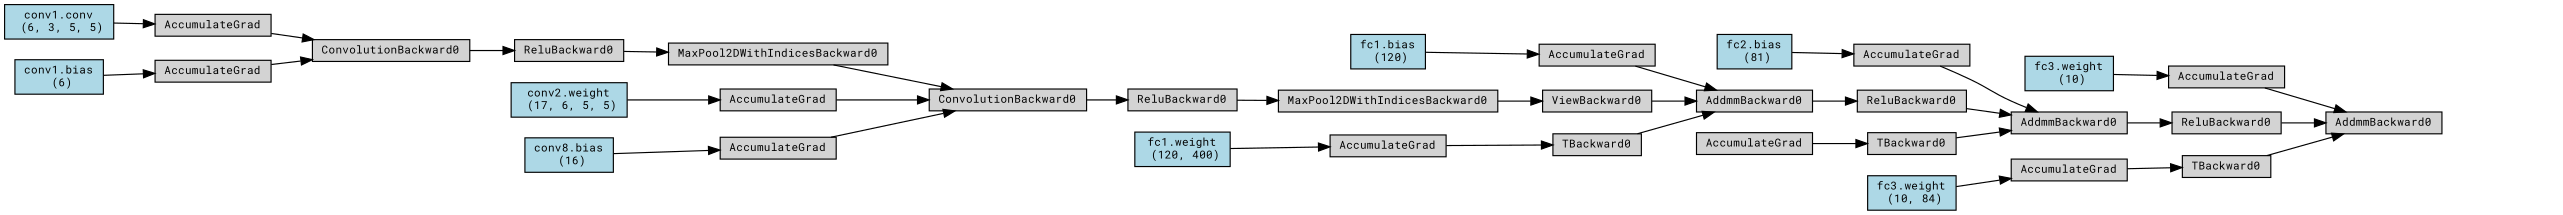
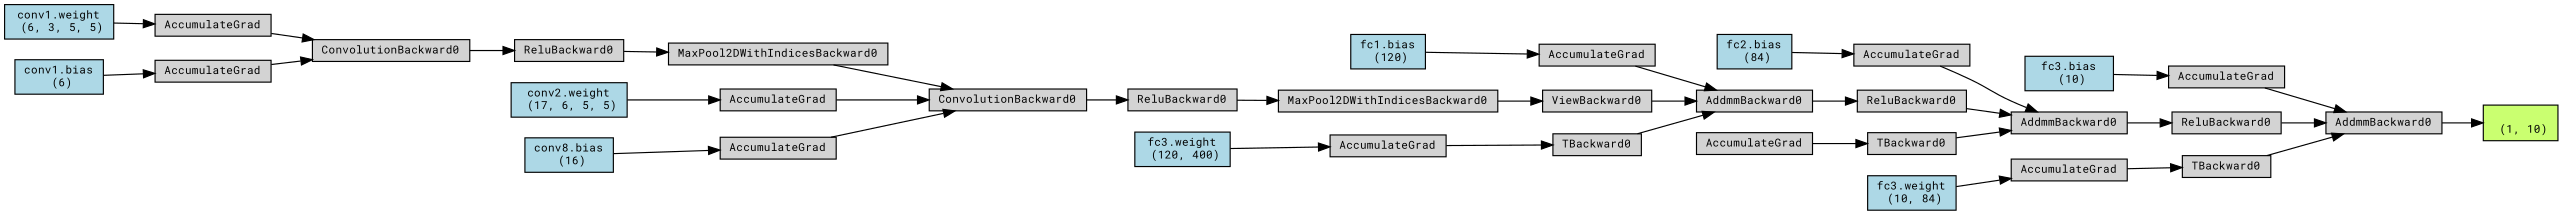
(59, 22) -> (59, 22)
(1755, 52) -> (1755, 52)
(2069, 74) -> (2069, 74)
none -> (2521, 123)
(1182, 149) -> (1182, 149)
